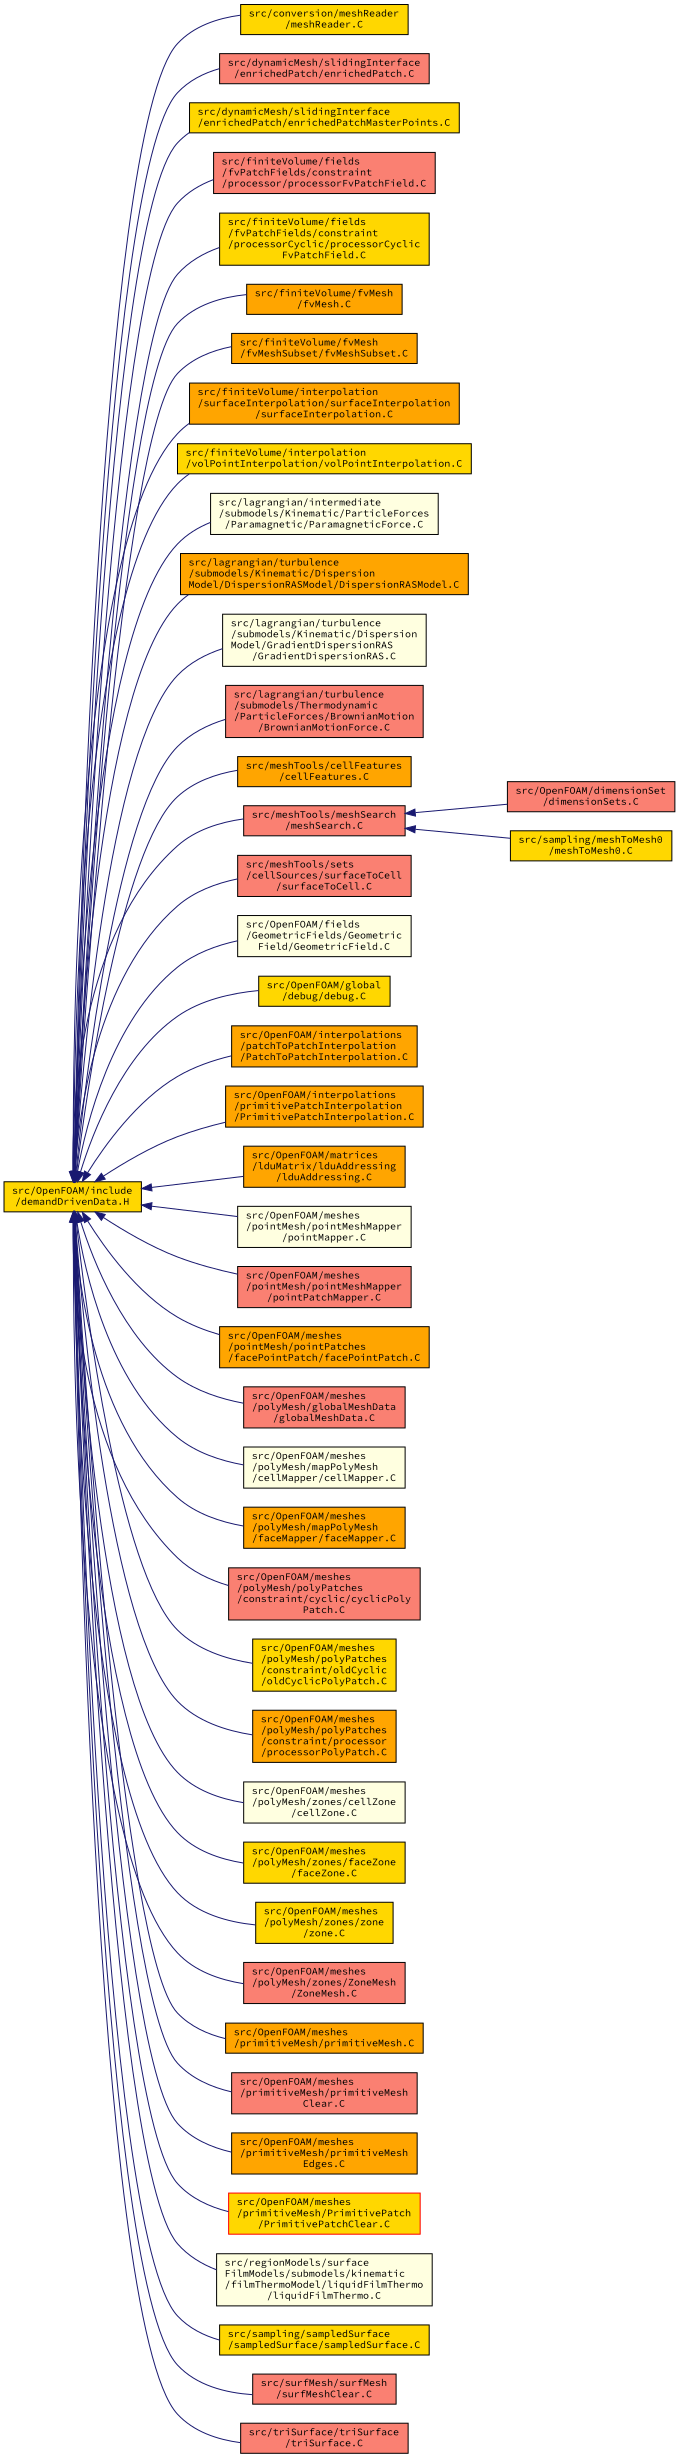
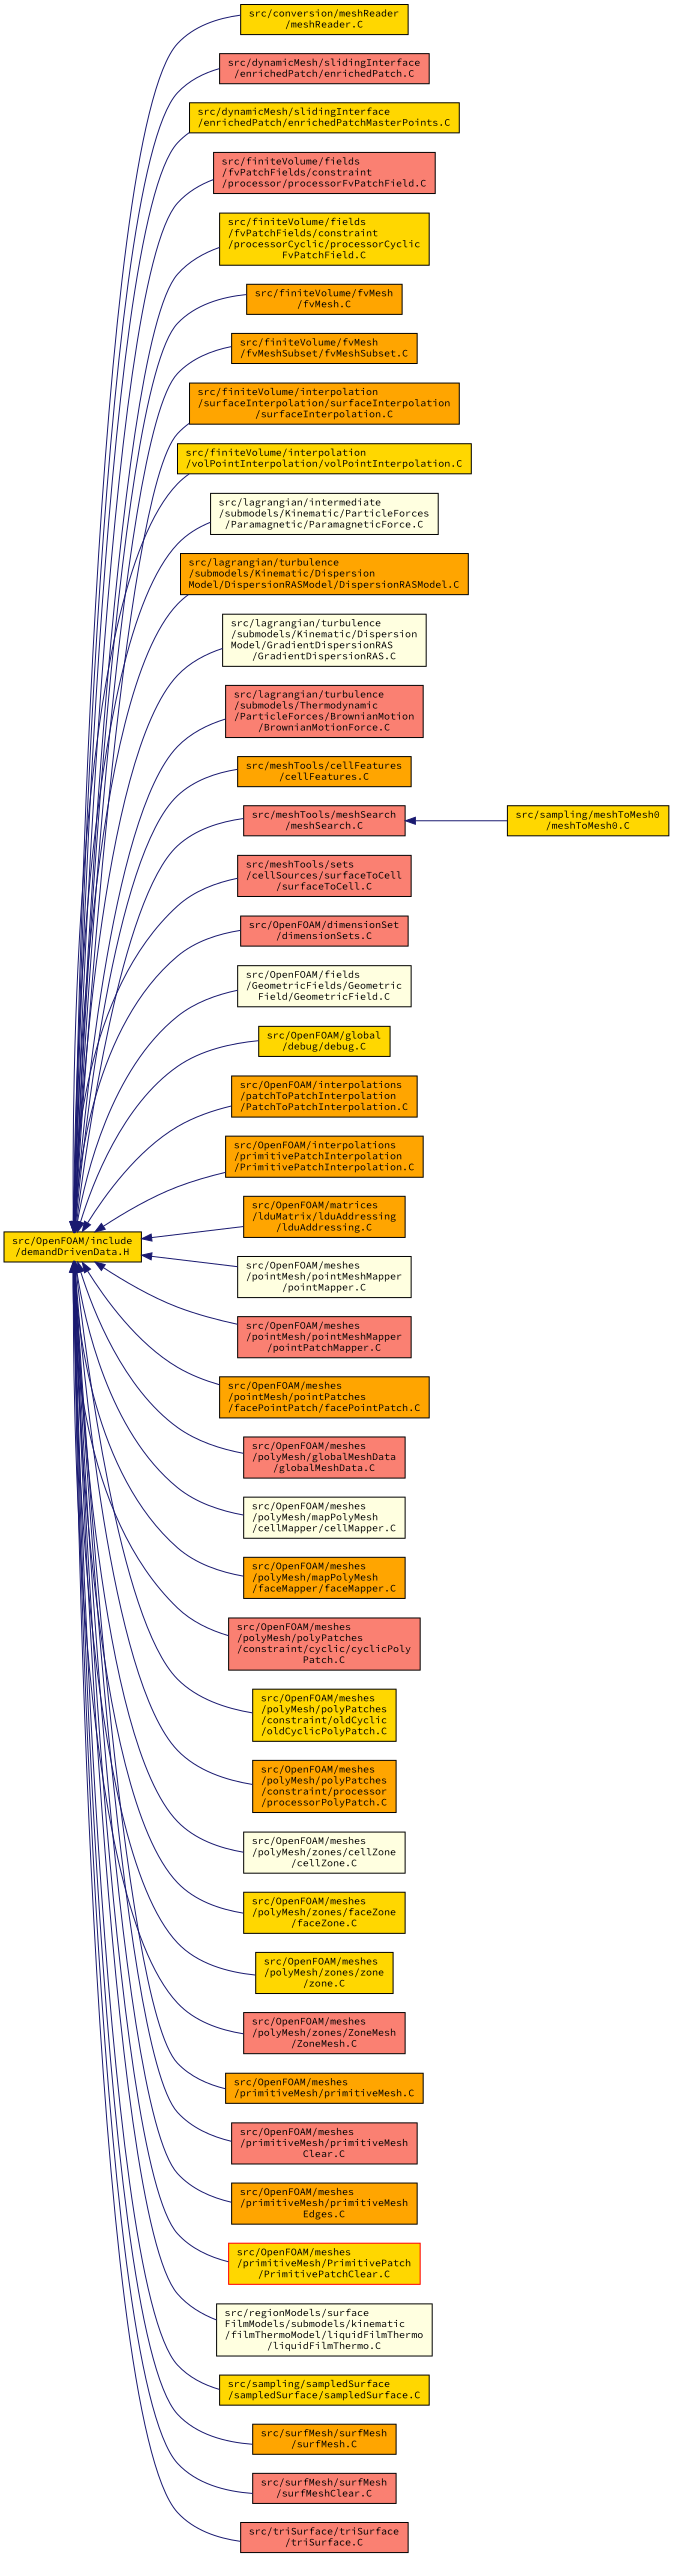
(461, 808) -> (114, 1046)
none -> (324, 2439)
